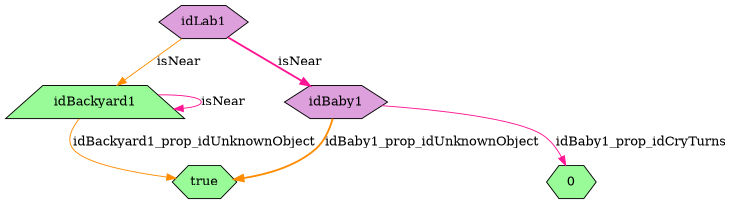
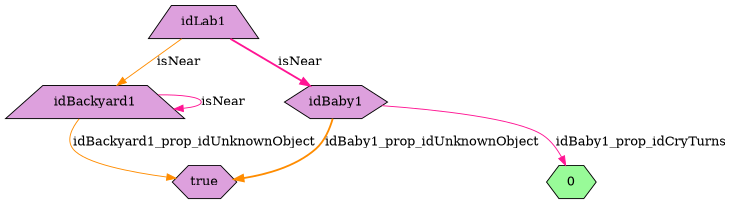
(204, 22) -> (204, 22)
(95, 102) -> (95, 102)
(205, 182) -> (205, 182)
